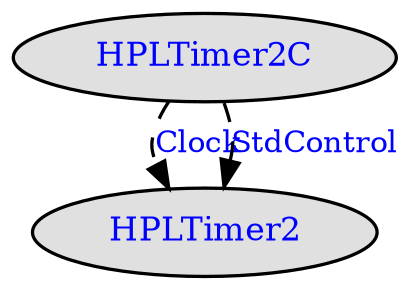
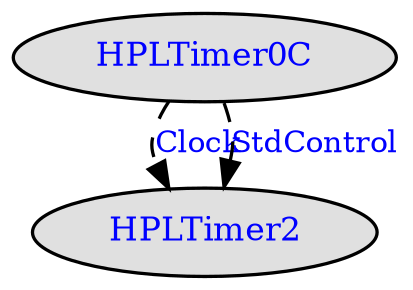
(205, 58) -> (205, 58)
